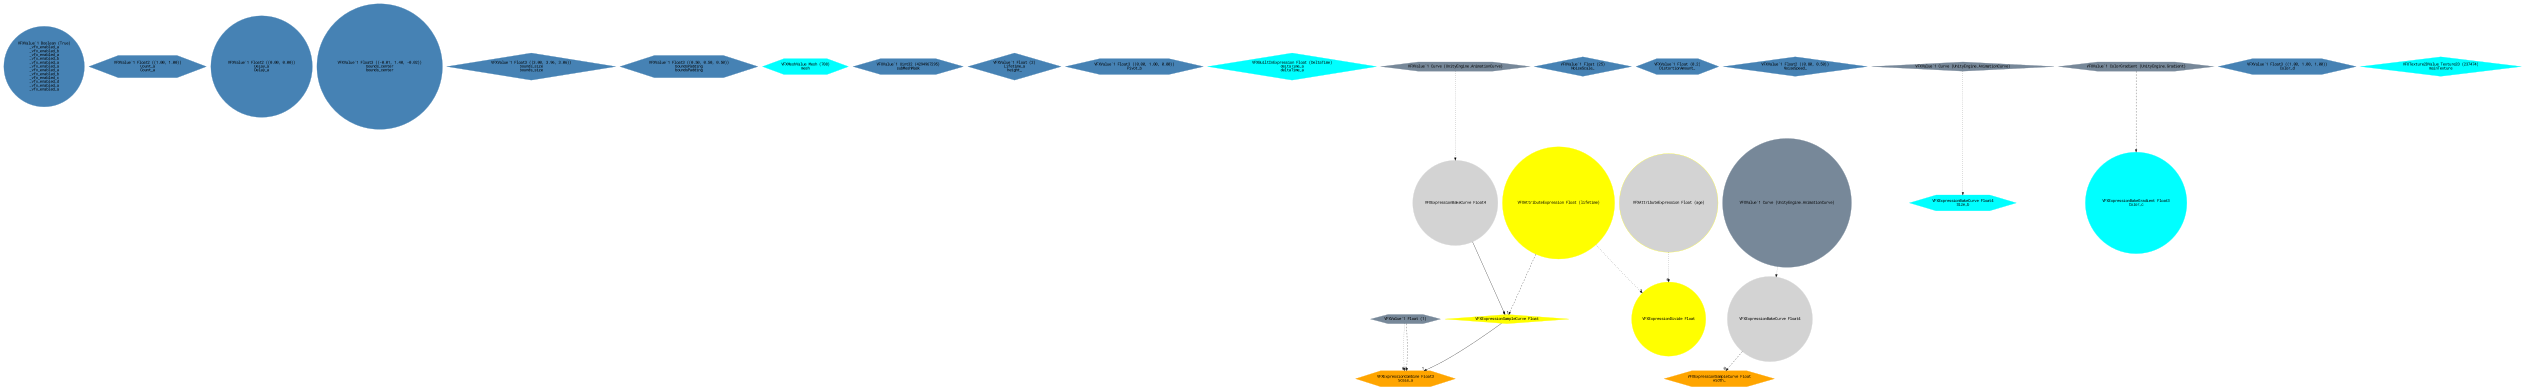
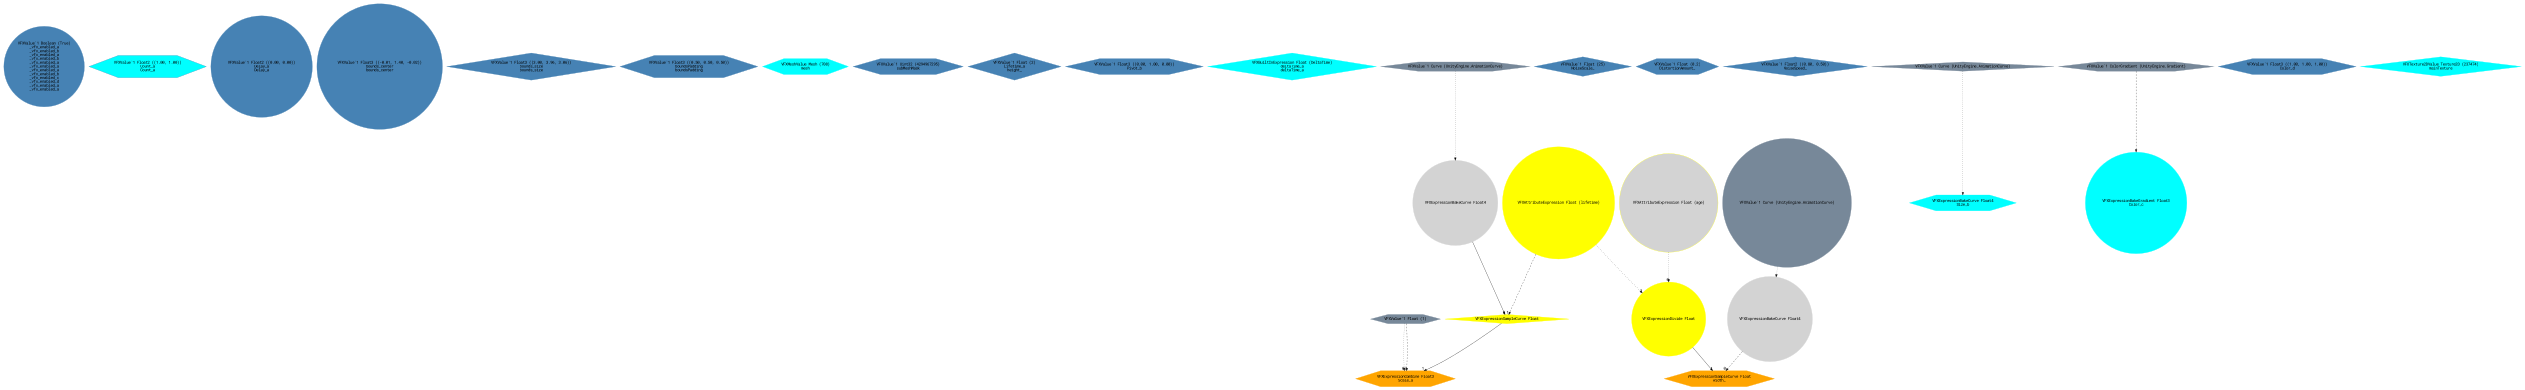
(148, 67) -> (148, 67)
none -> (1702, 358)
